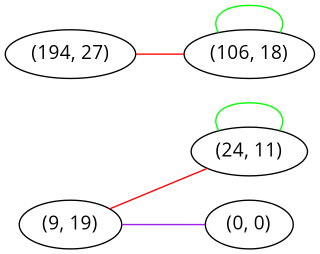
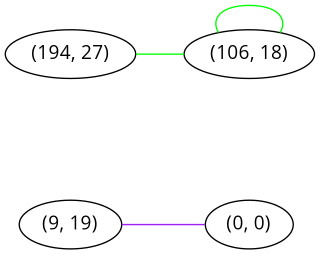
(160, 54) -> (160, 54)
(249, 152) -> none
